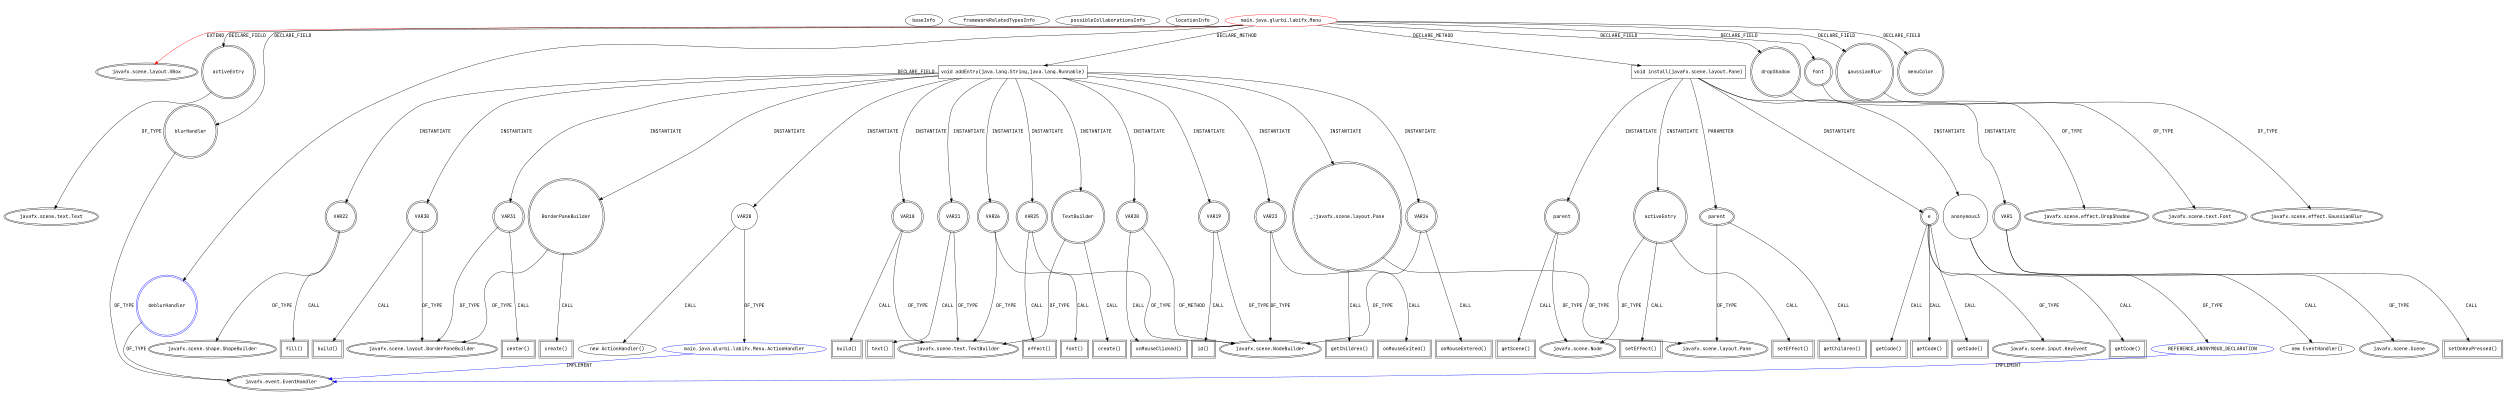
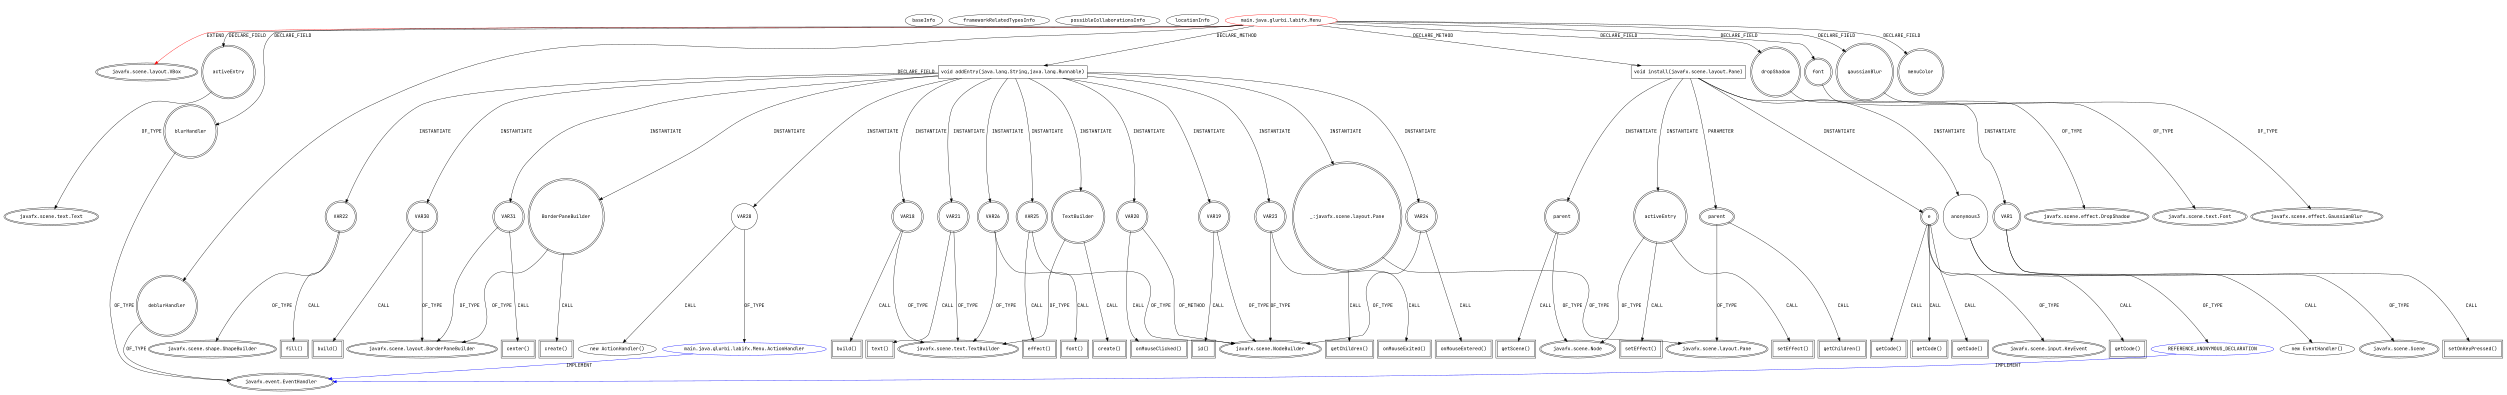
(167, 306) -> (167, 306)
